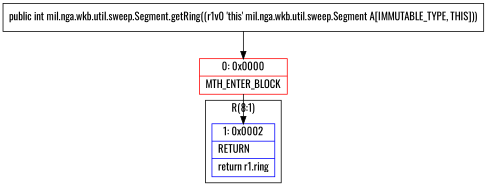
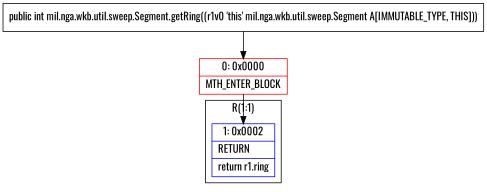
(243, 109) -> (243, 109)
